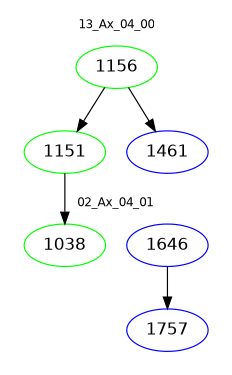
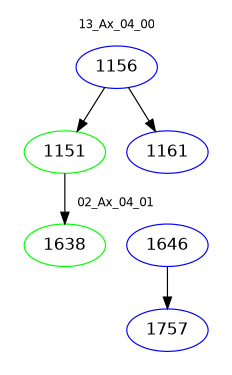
(117, 67) -> (117, 67)
(167, 152) -> (167, 152)
(65, 245) -> (65, 245)
